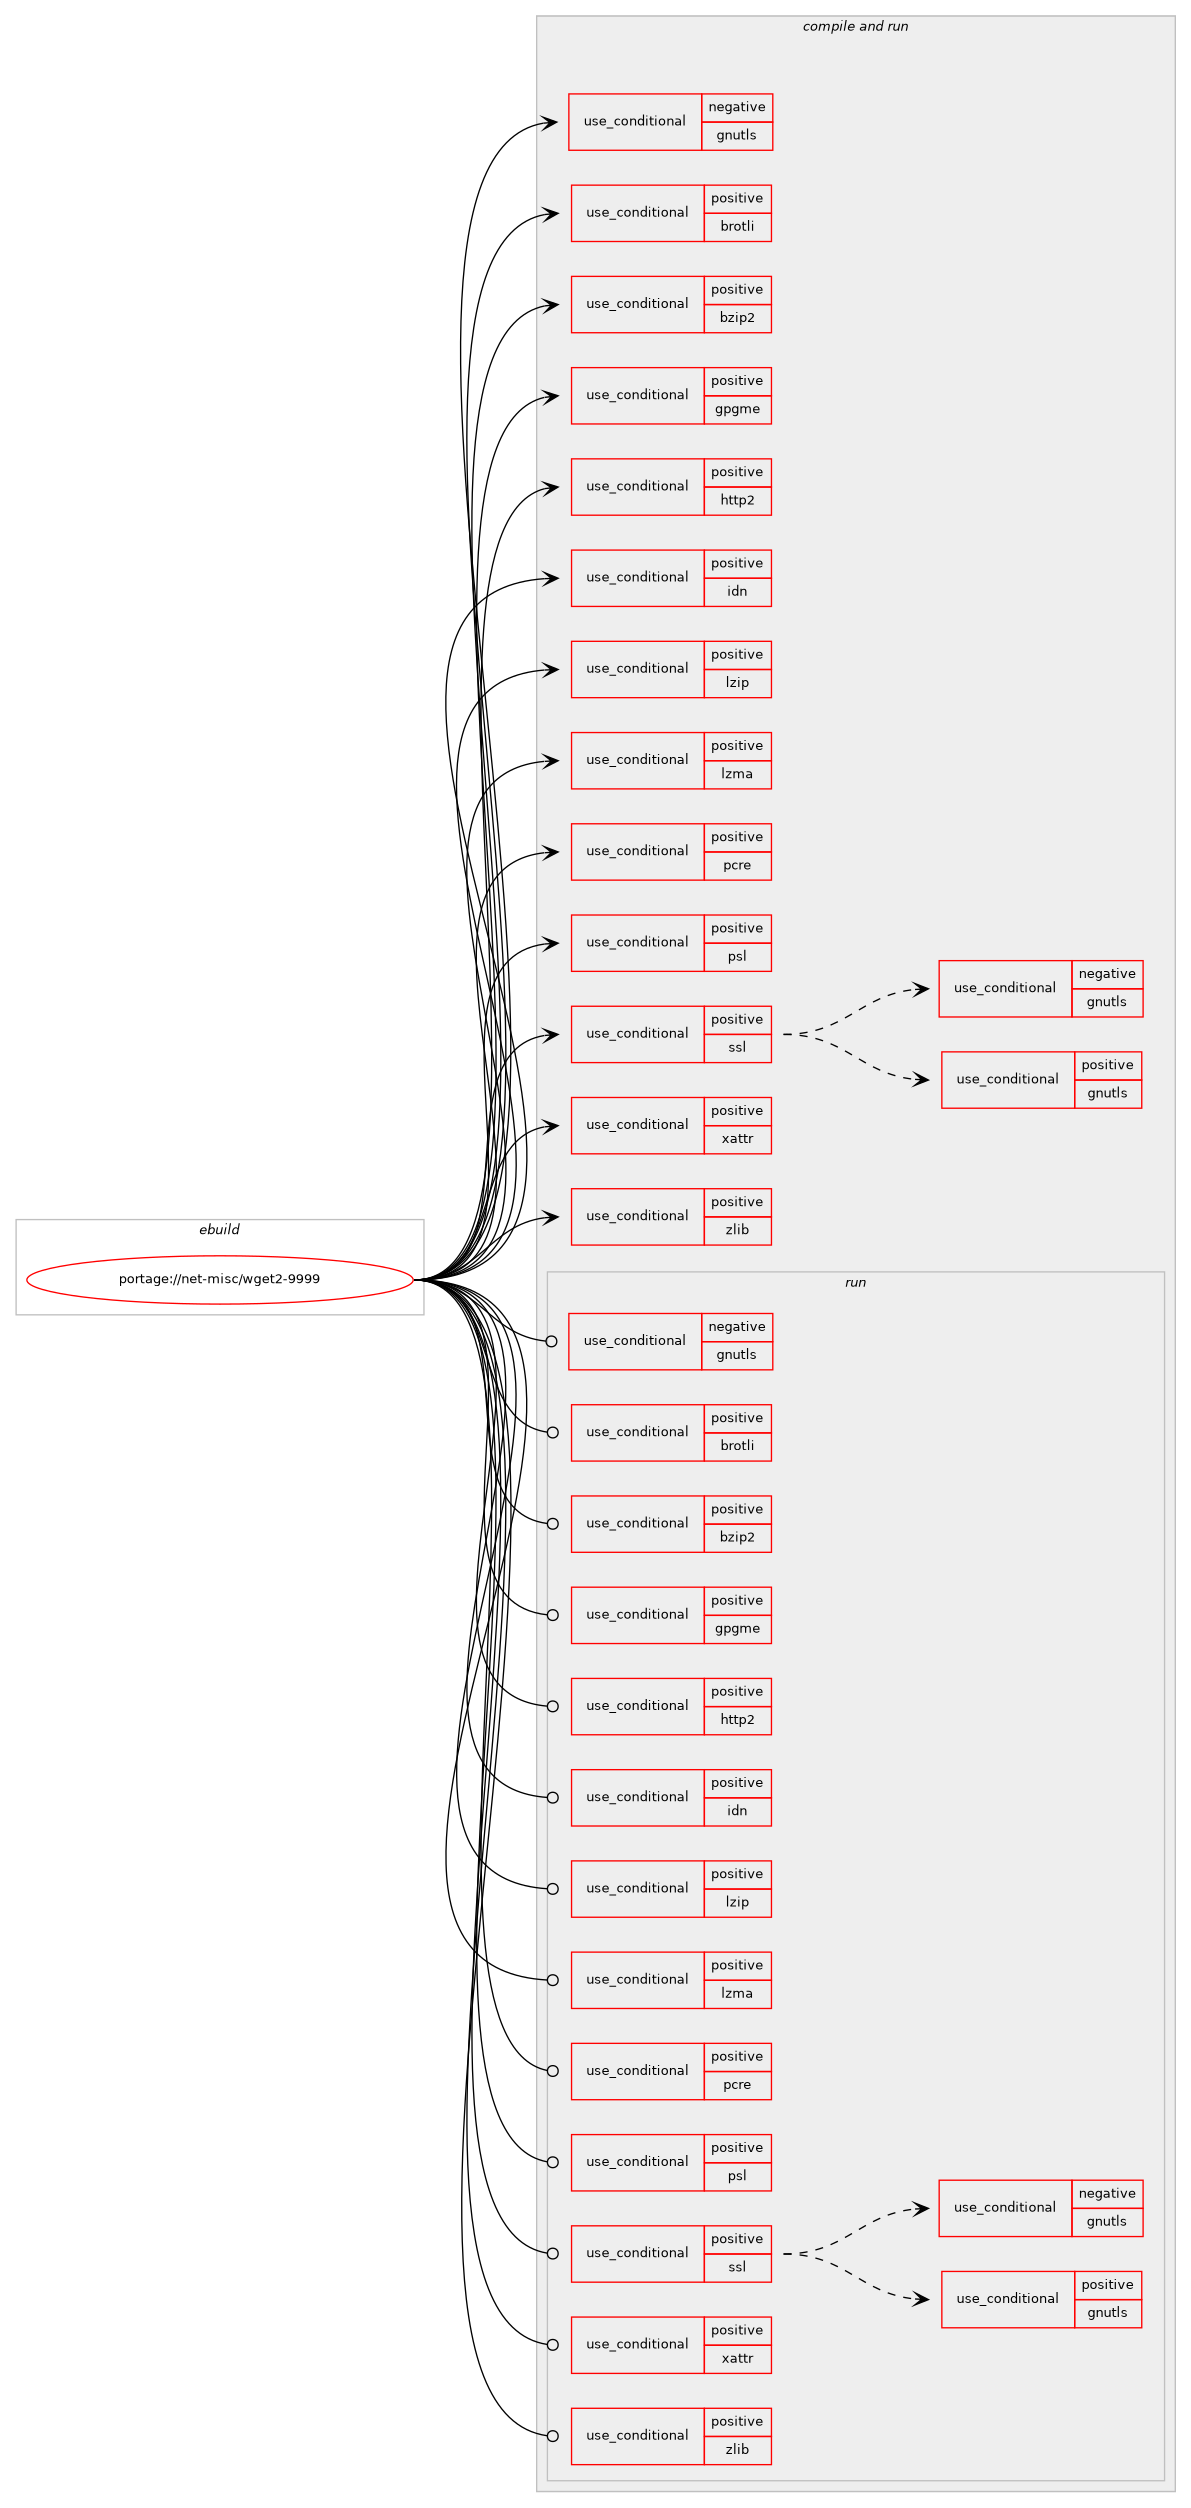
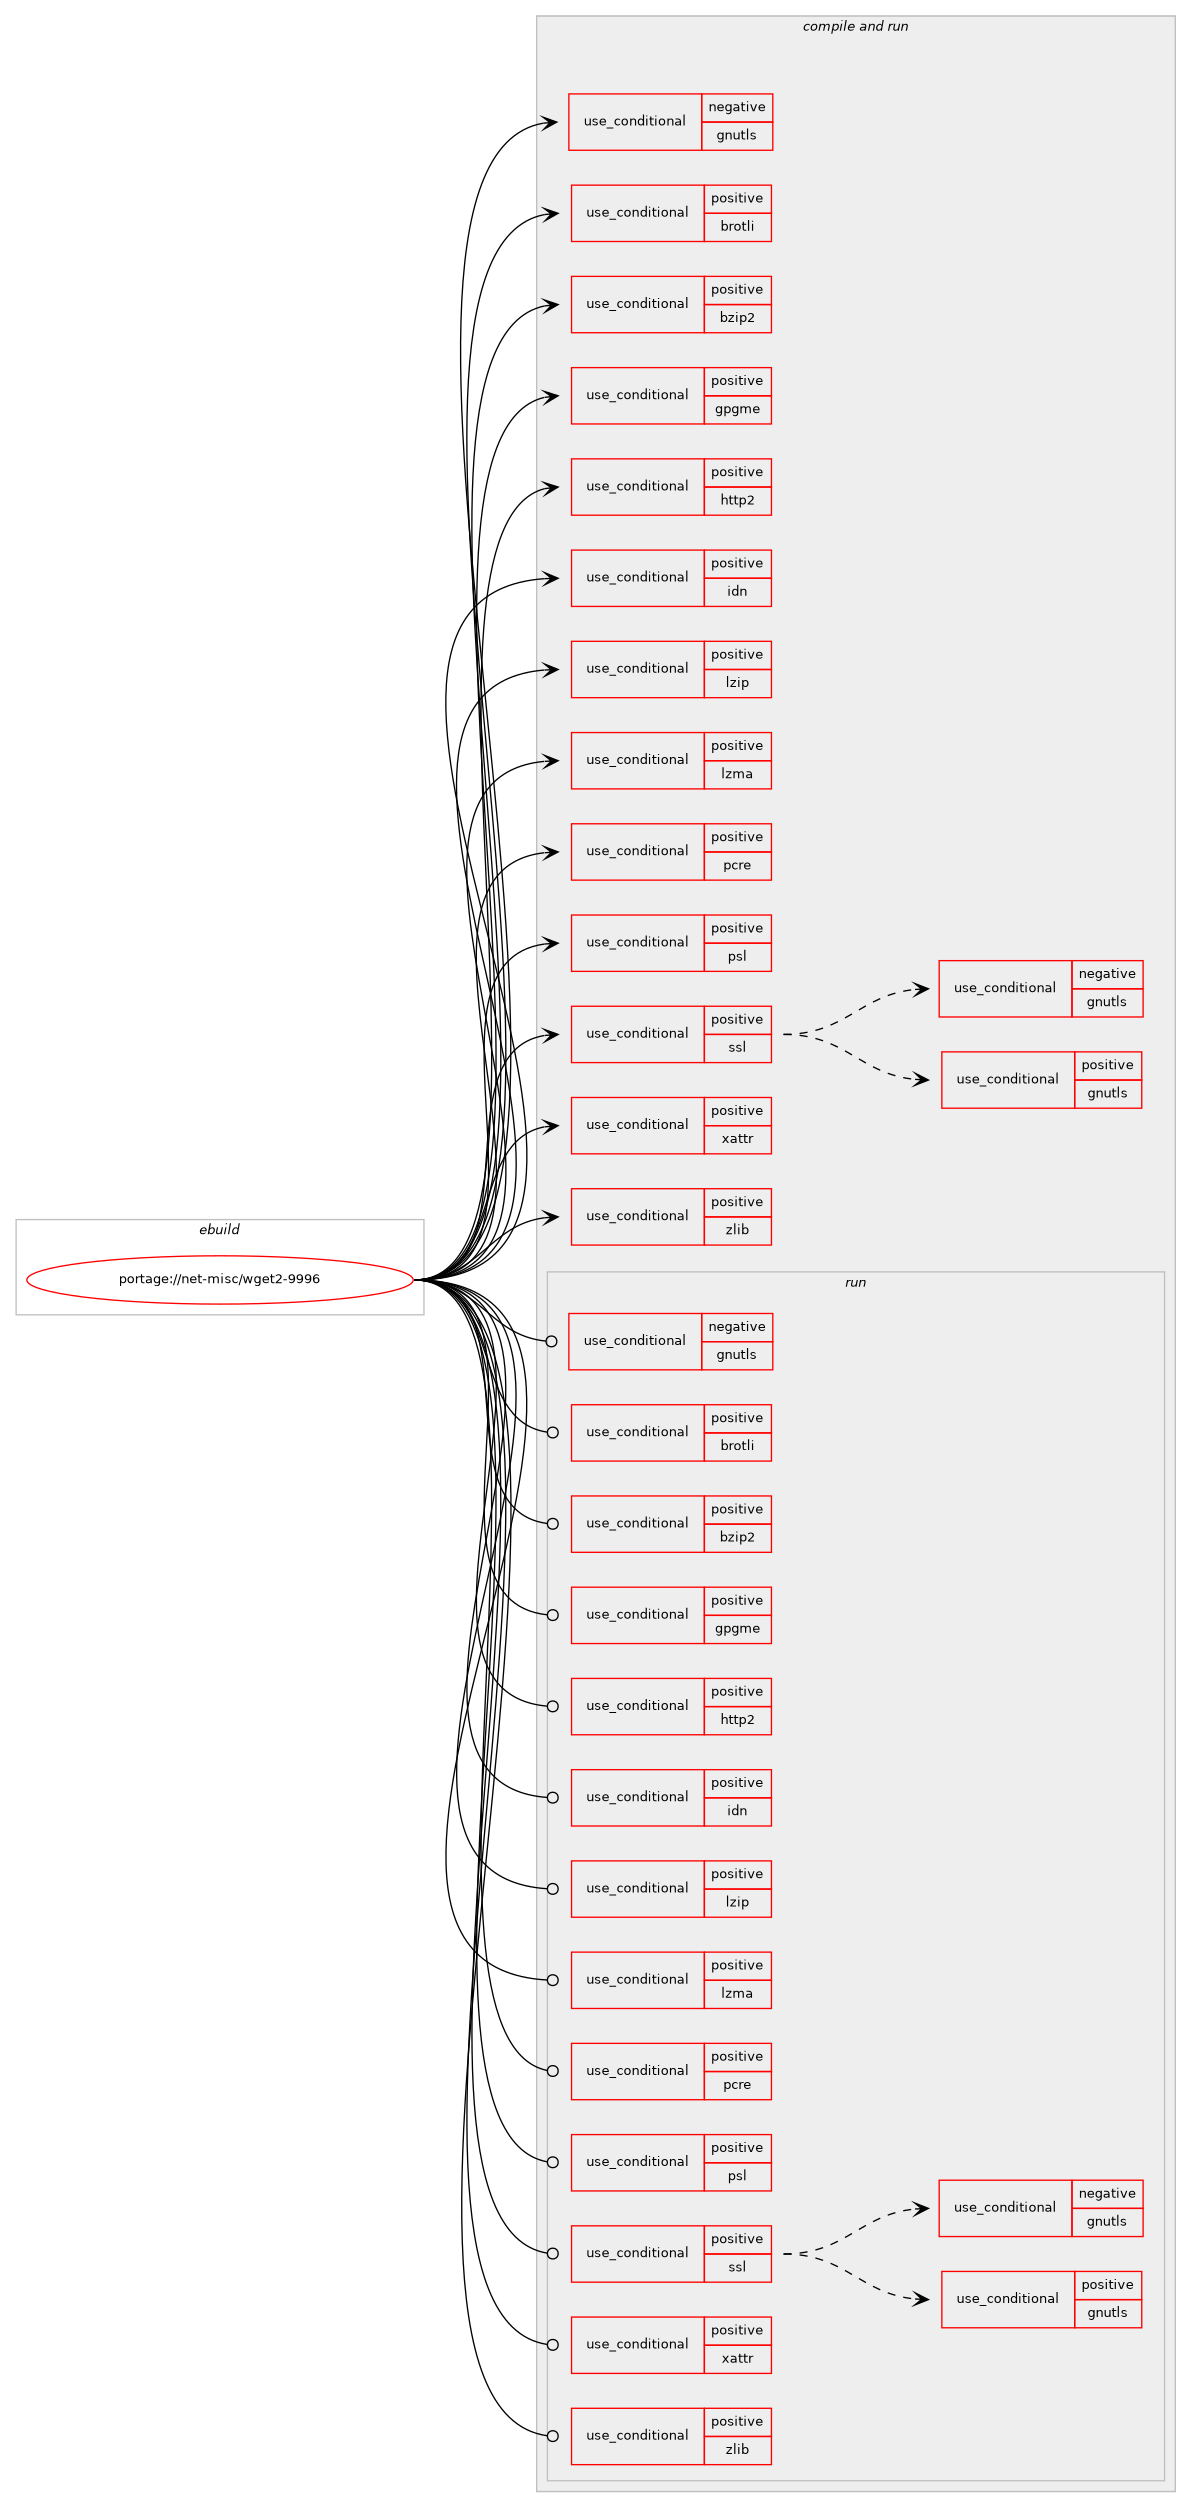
(220, 1280) -> (220, 1280)
